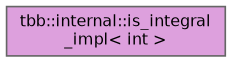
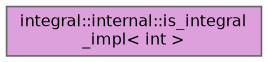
(116, 31) -> (134, 31)
